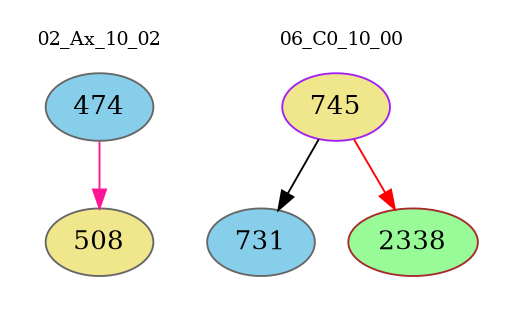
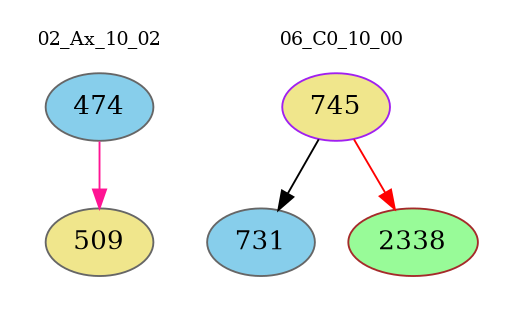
(100, 242) -> (100, 242)
